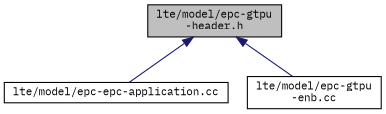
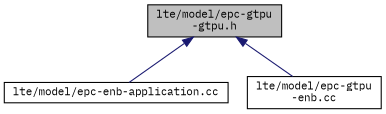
(215, 21) -> (215, 21)
(116, 93) -> (116, 93)
